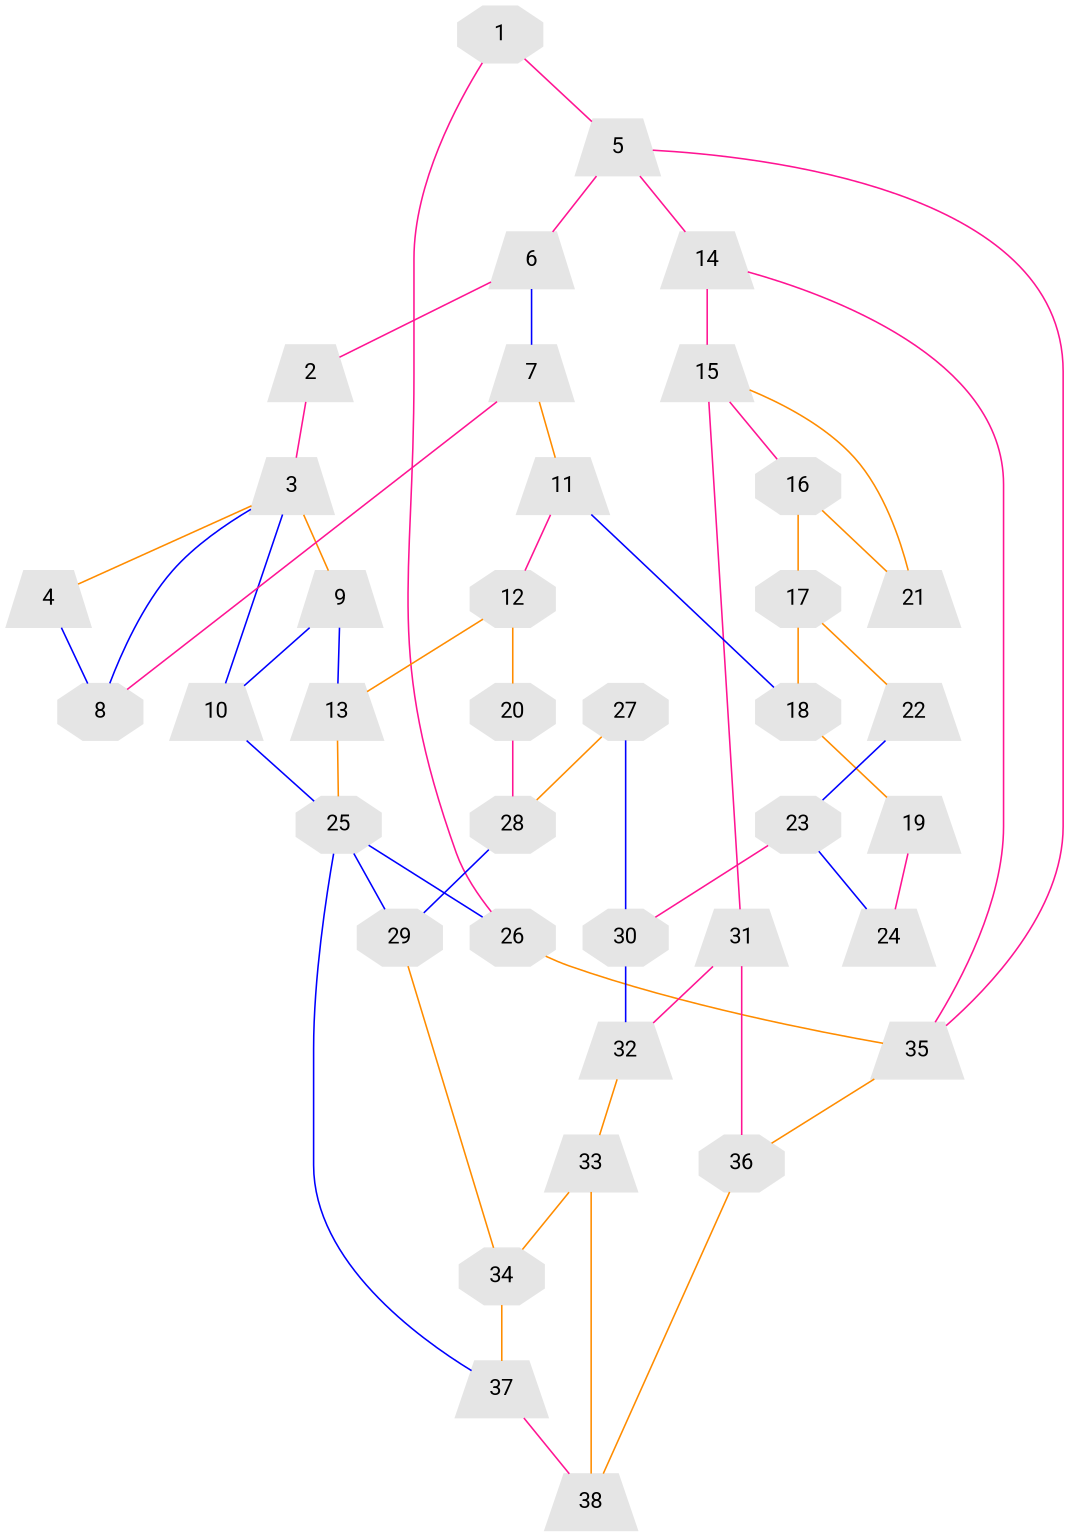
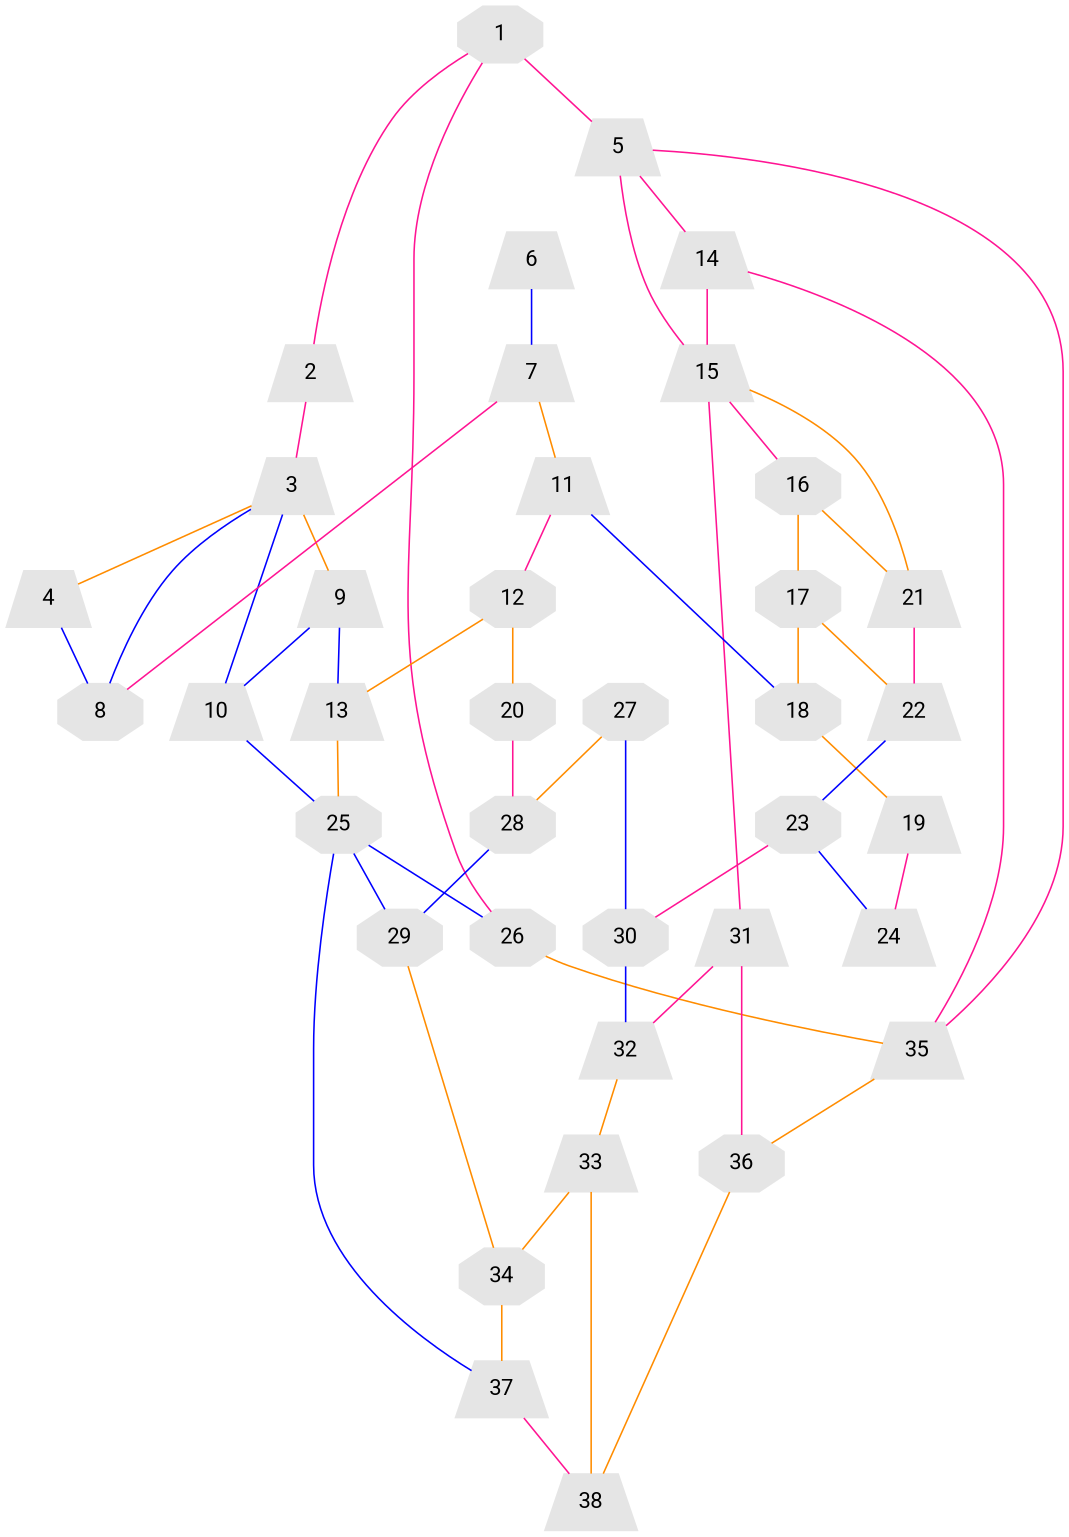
(575, 204) -> (639, 265)
(427, 314) -> (359, 180)
none -> (914, 656)
